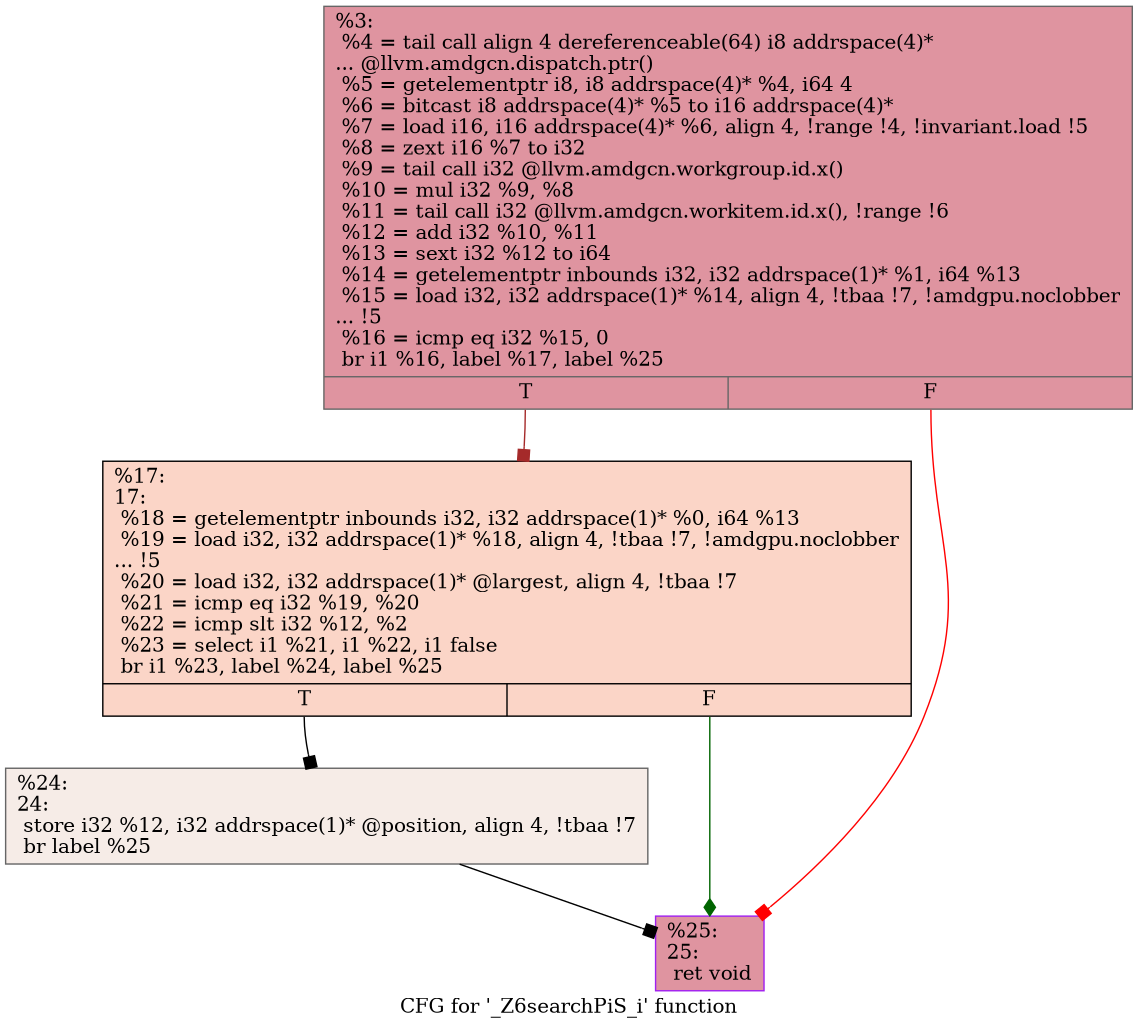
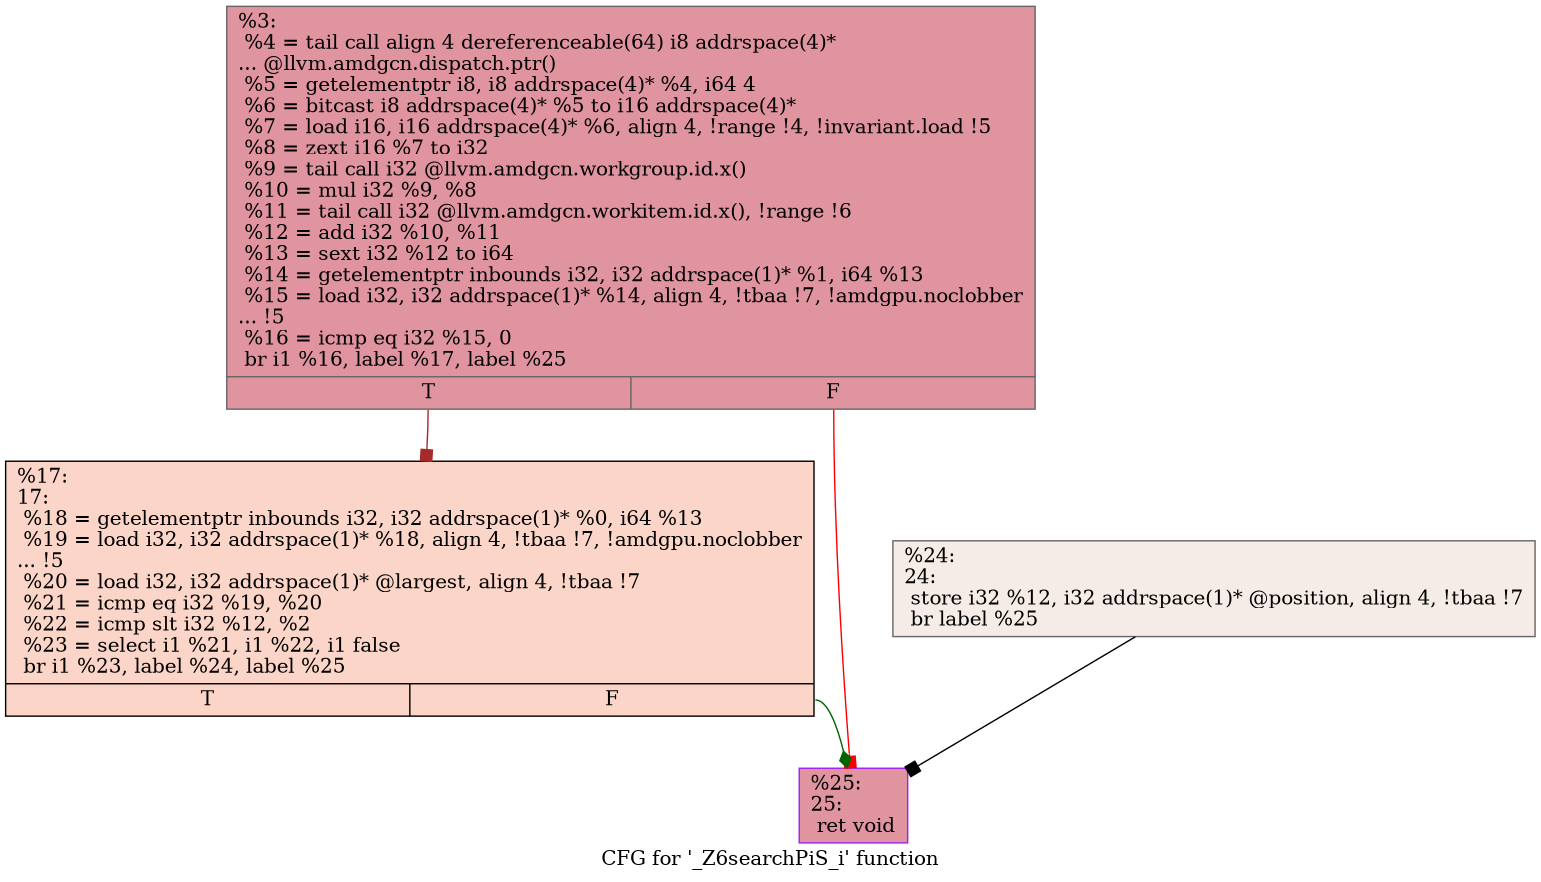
(305, 736) -> none
